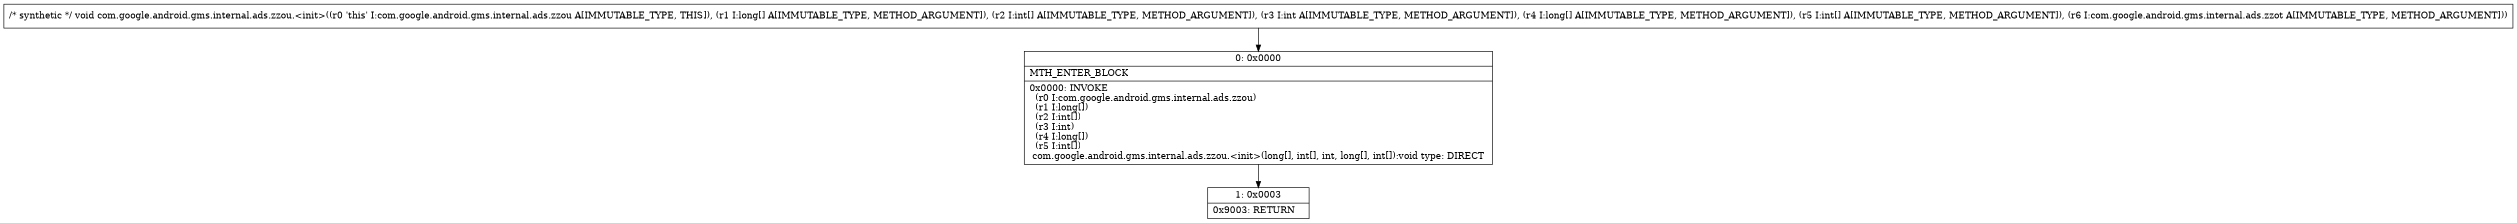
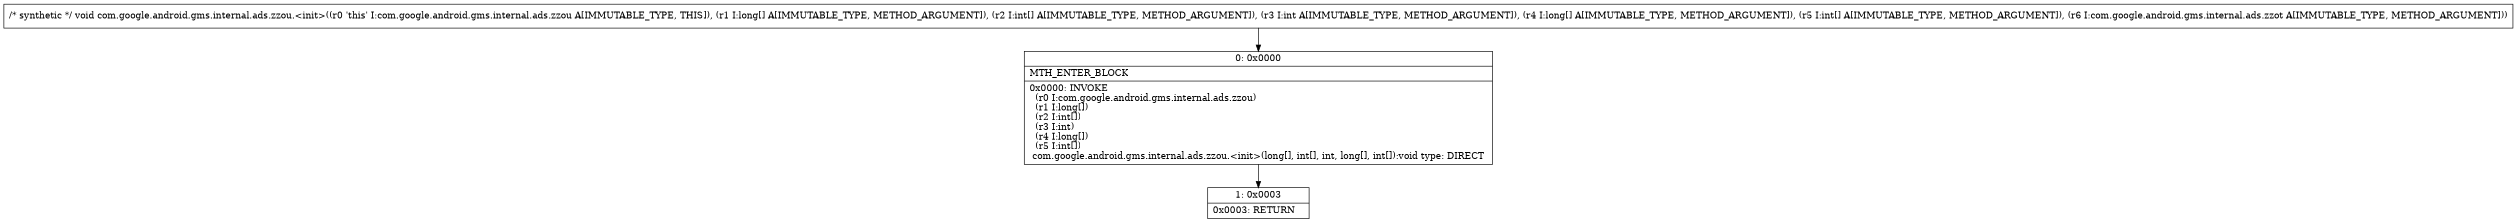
(1258, 211) -> (1258, 211)
